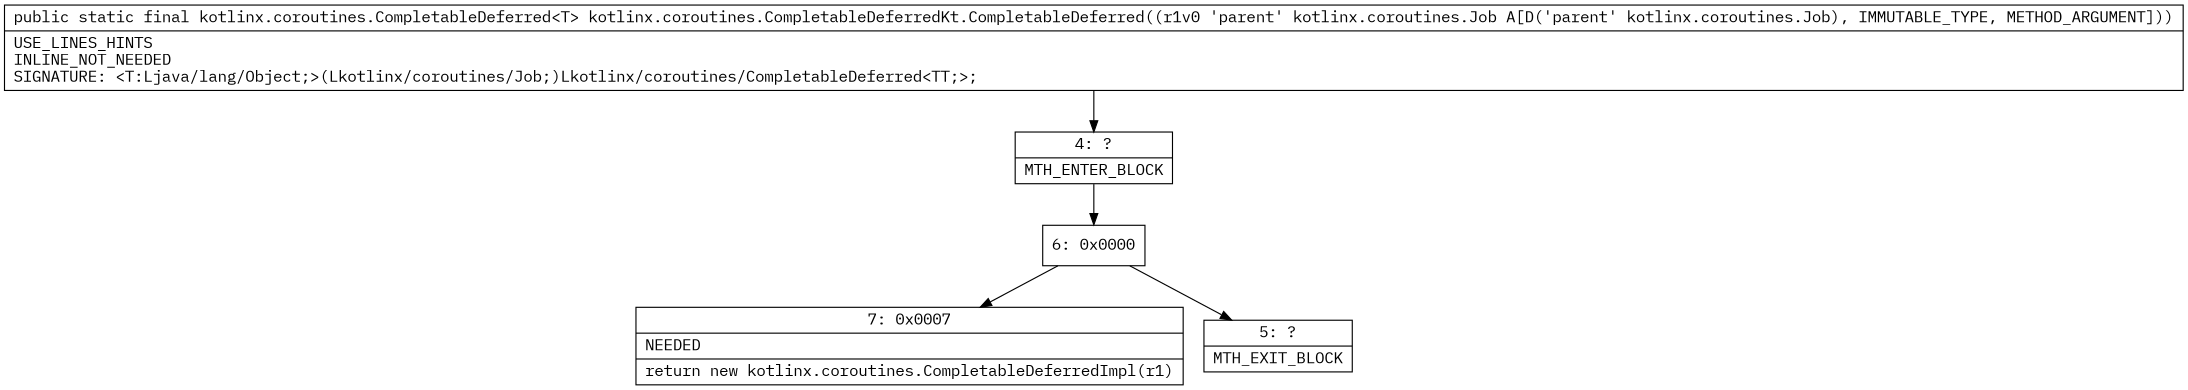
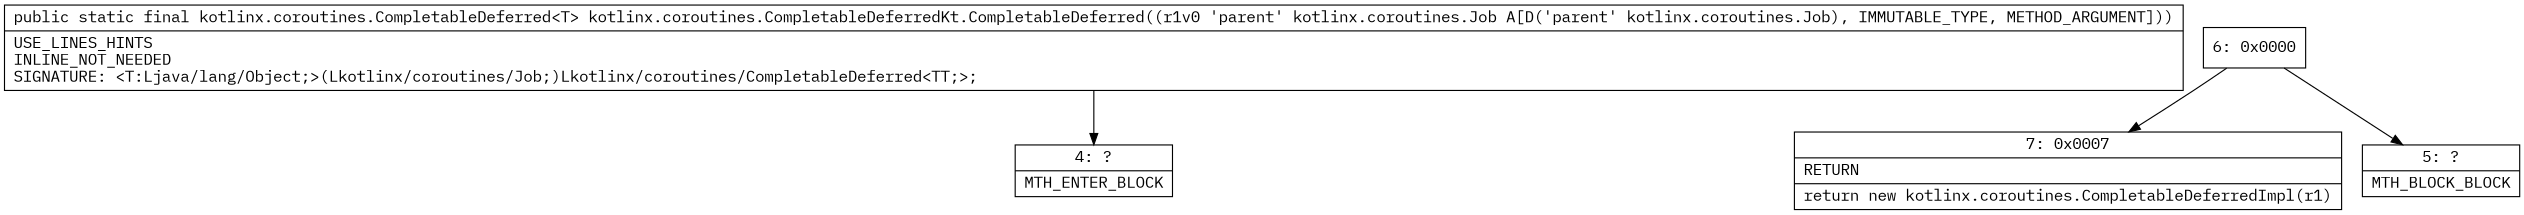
(1094, 199) -> none
(673, 346) -> (1831, 170)
(1278, 358) -> (2441, 183)
